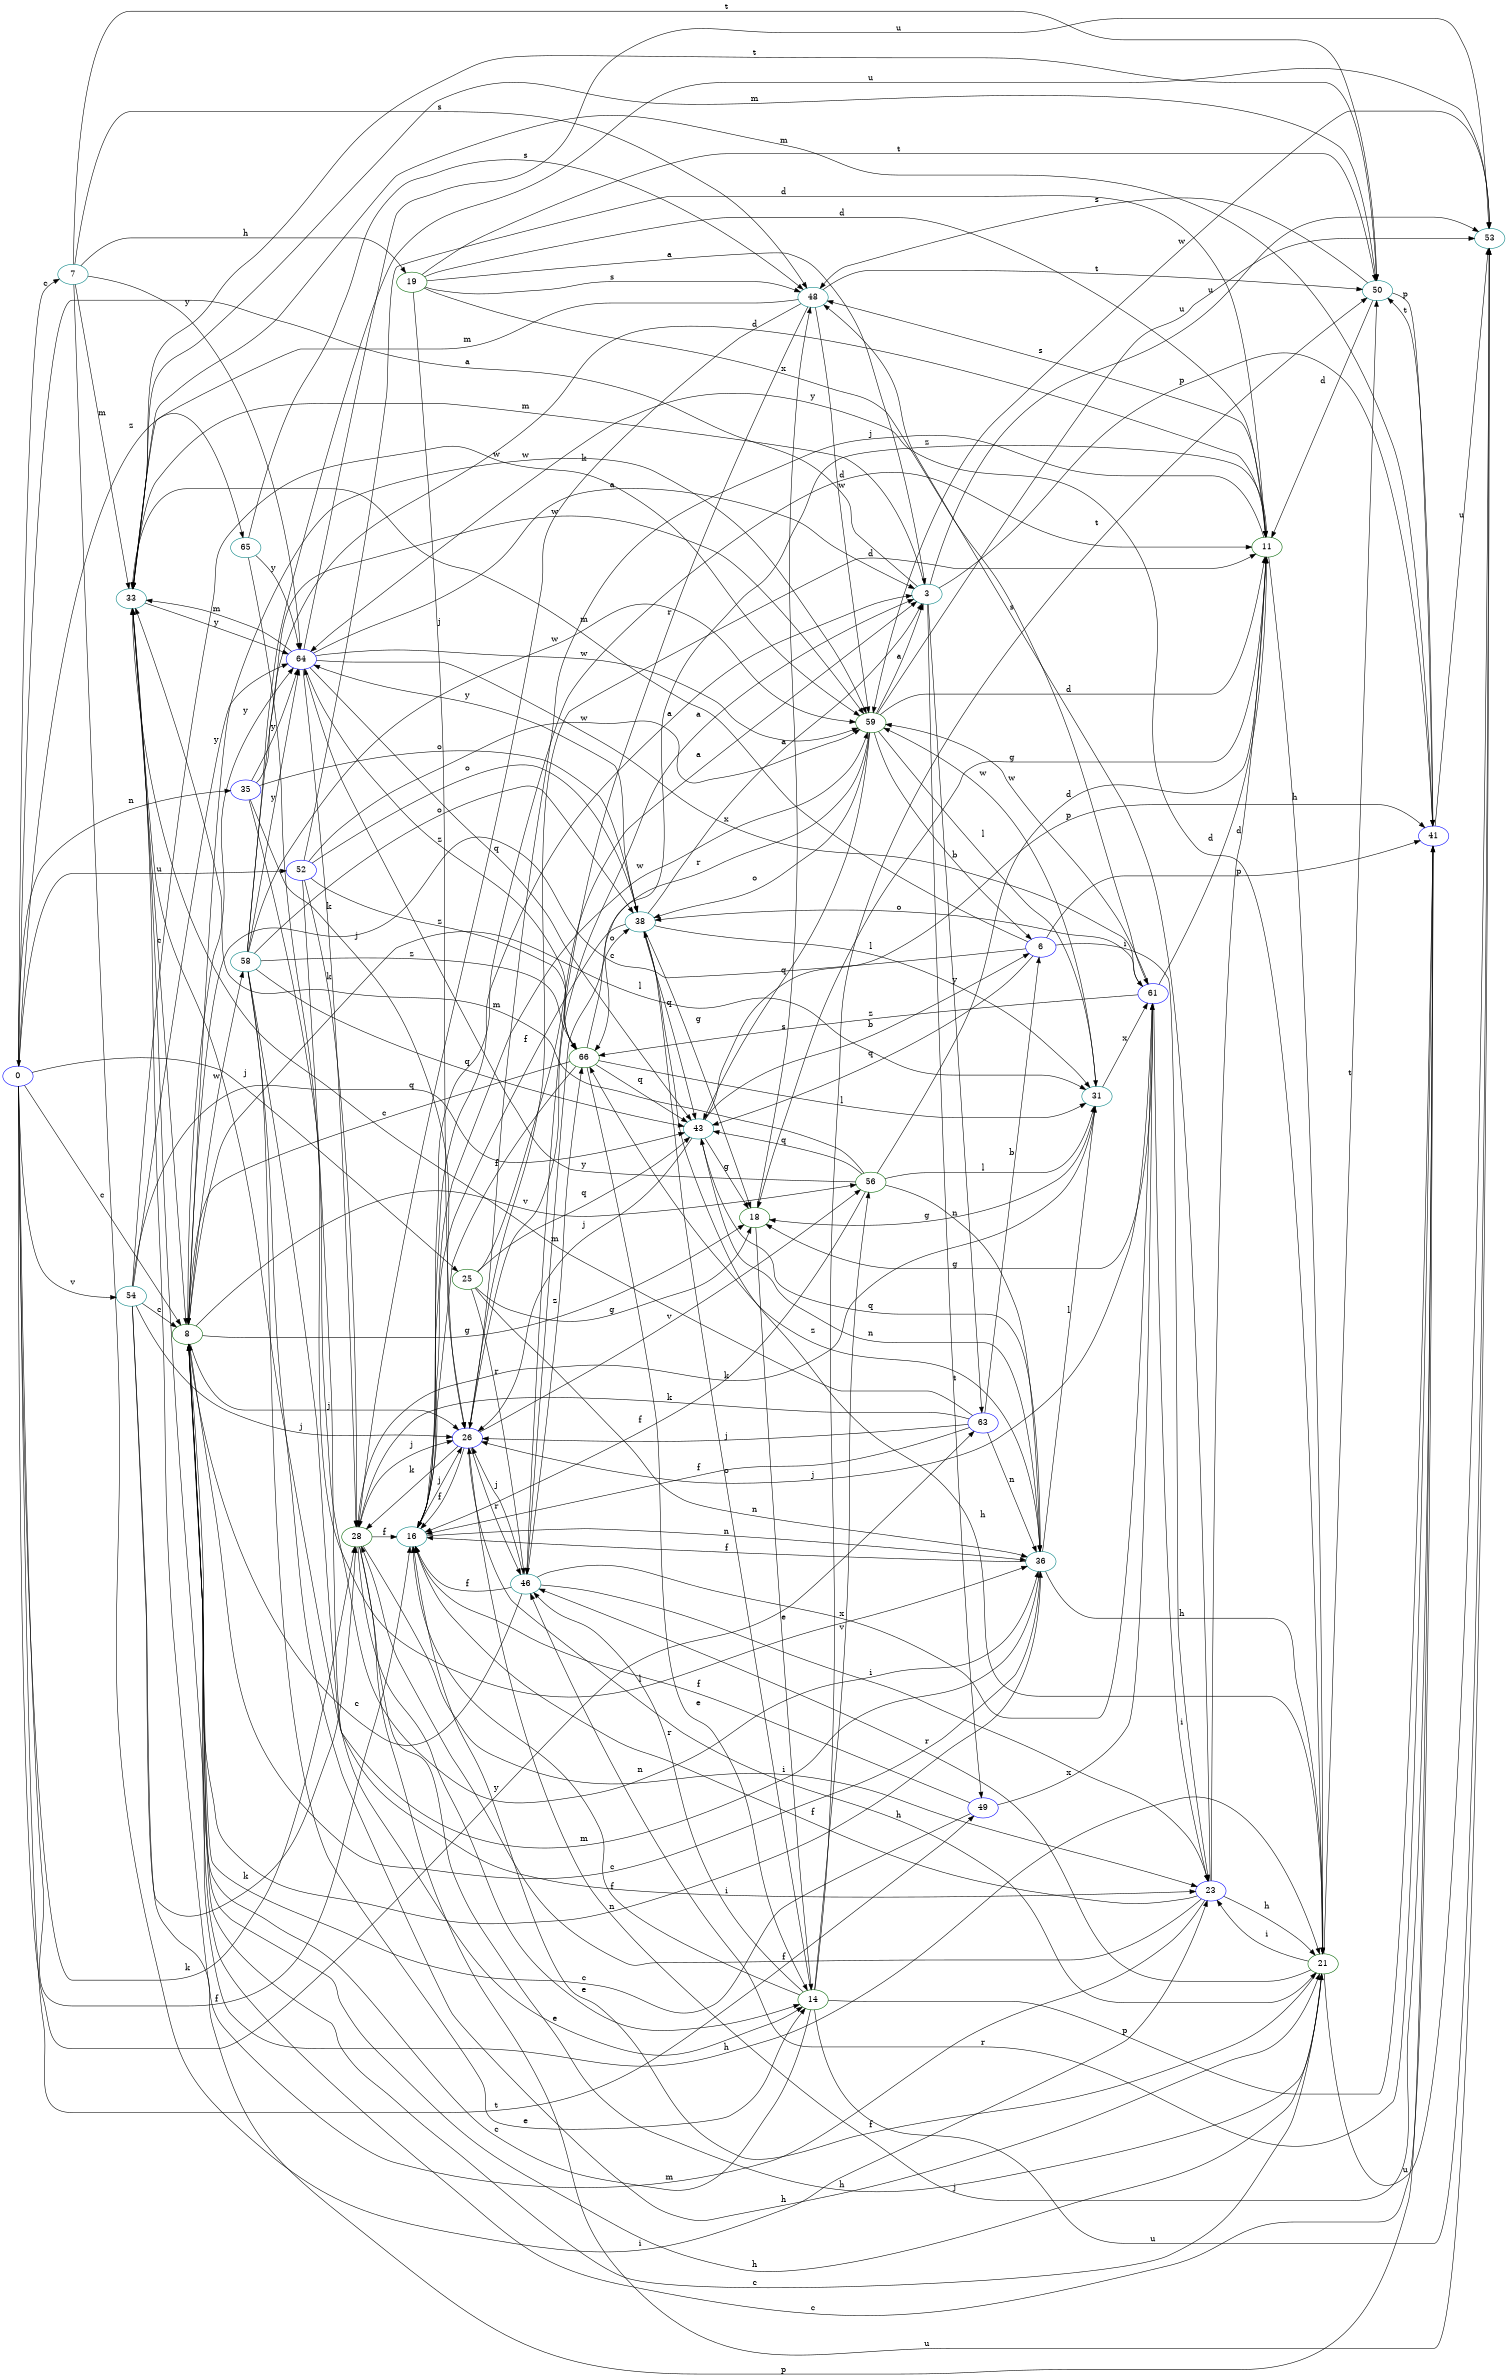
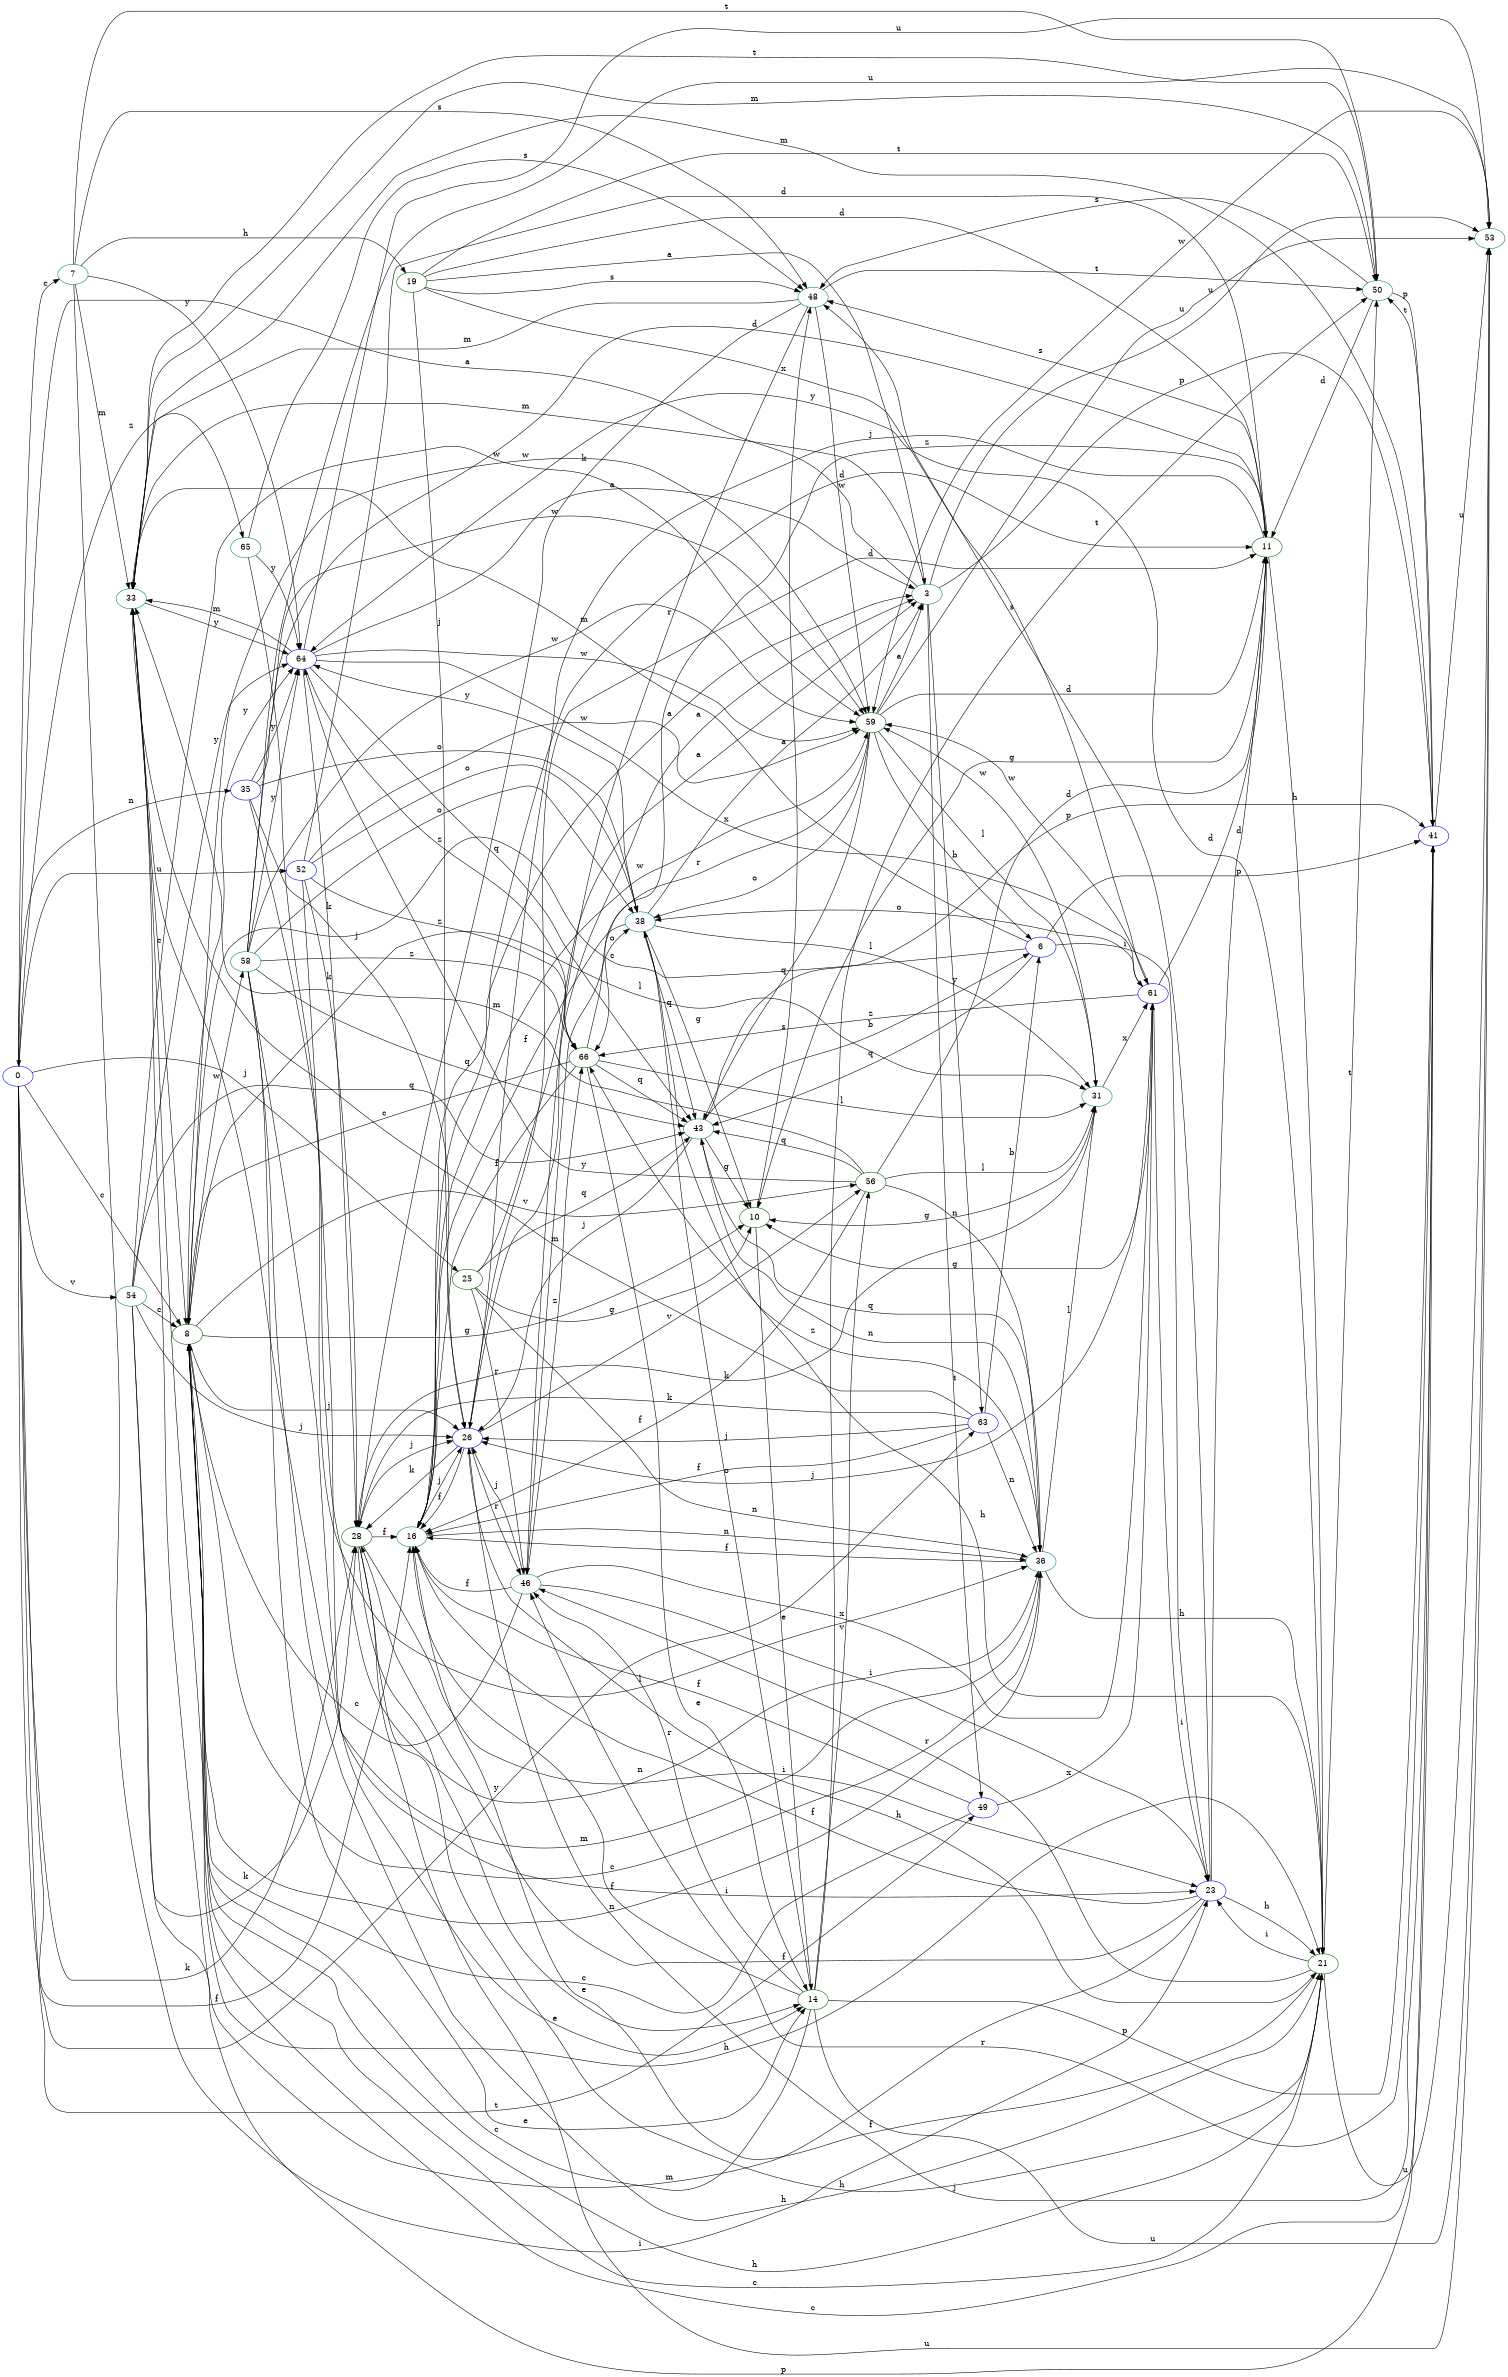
(755, 1218) -> (755, 1218)
